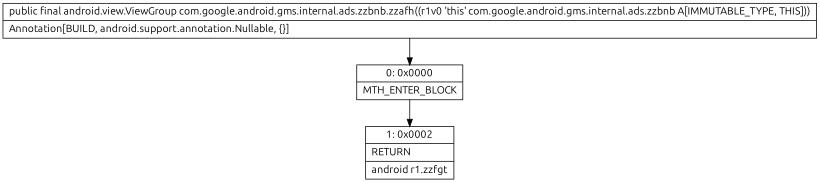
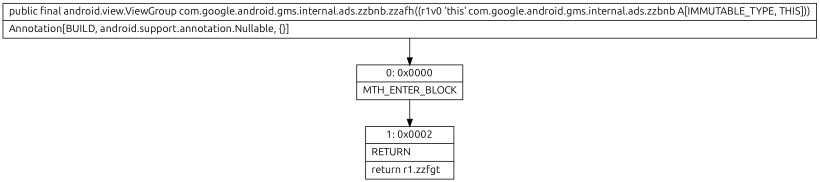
(410, 170) -> (406, 170)
